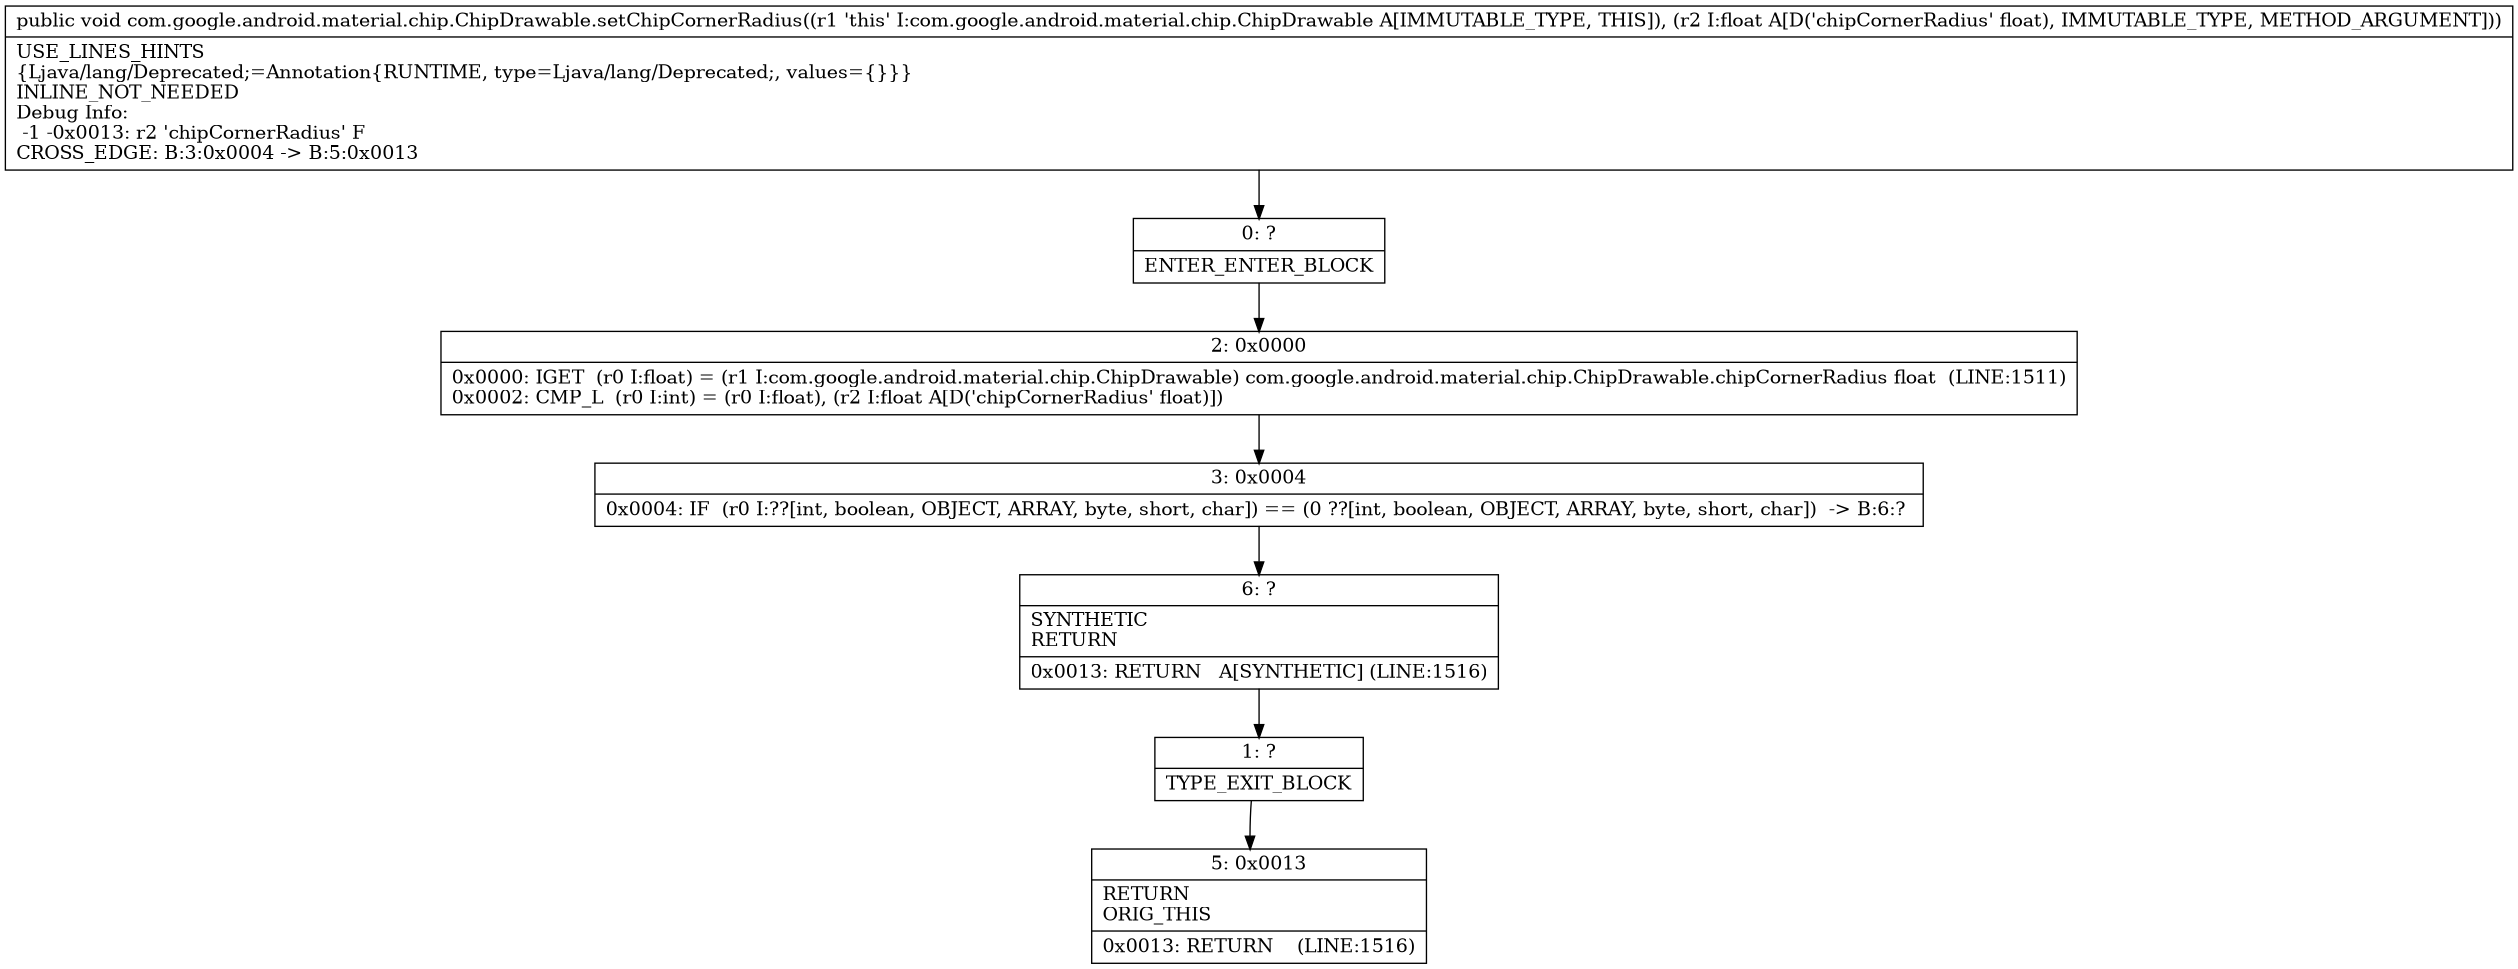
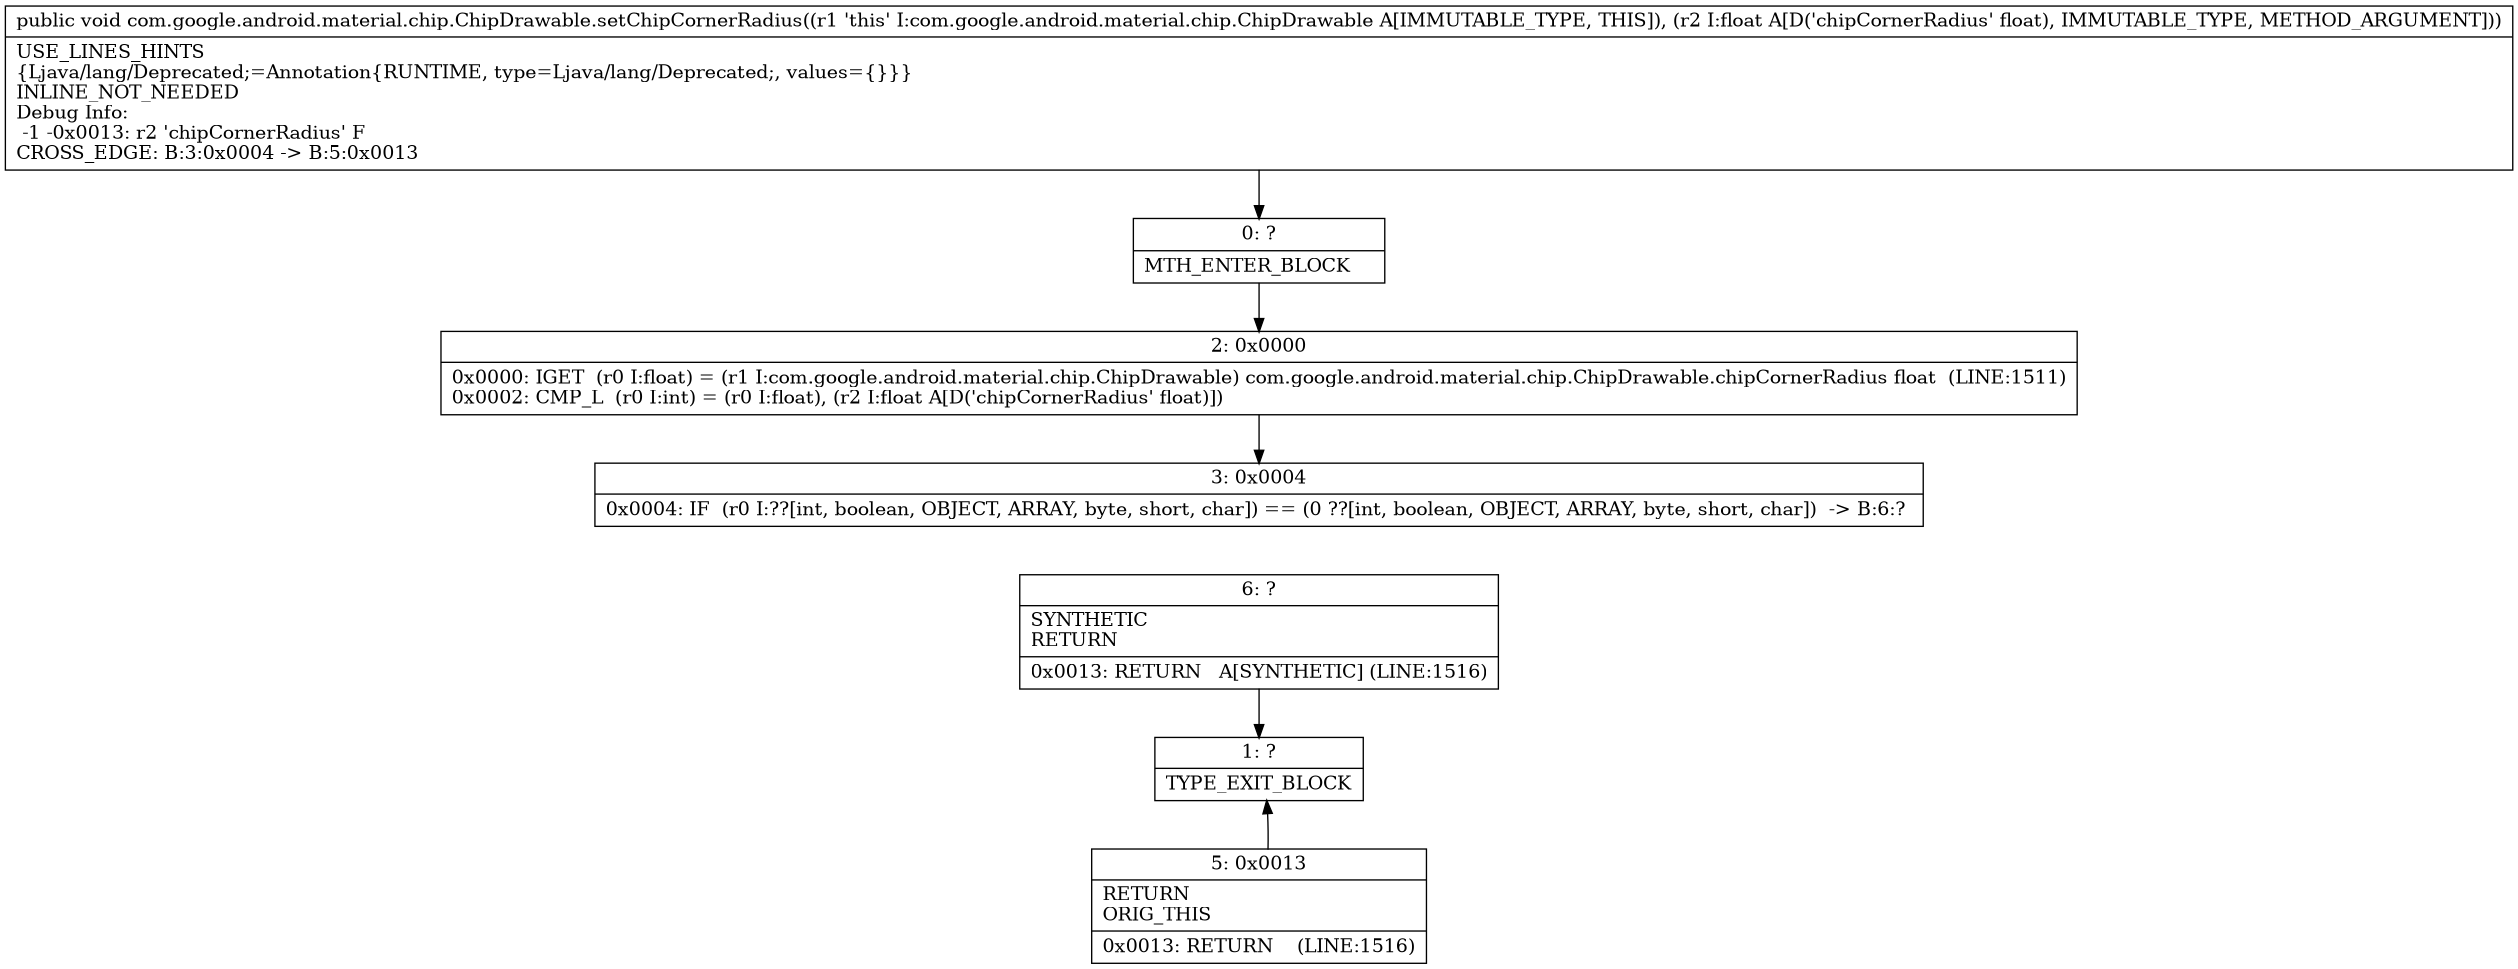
(1259, 266) -> (1248, 266)
(1259, 544) -> none
(1250, 818) -> (1268, 832)
